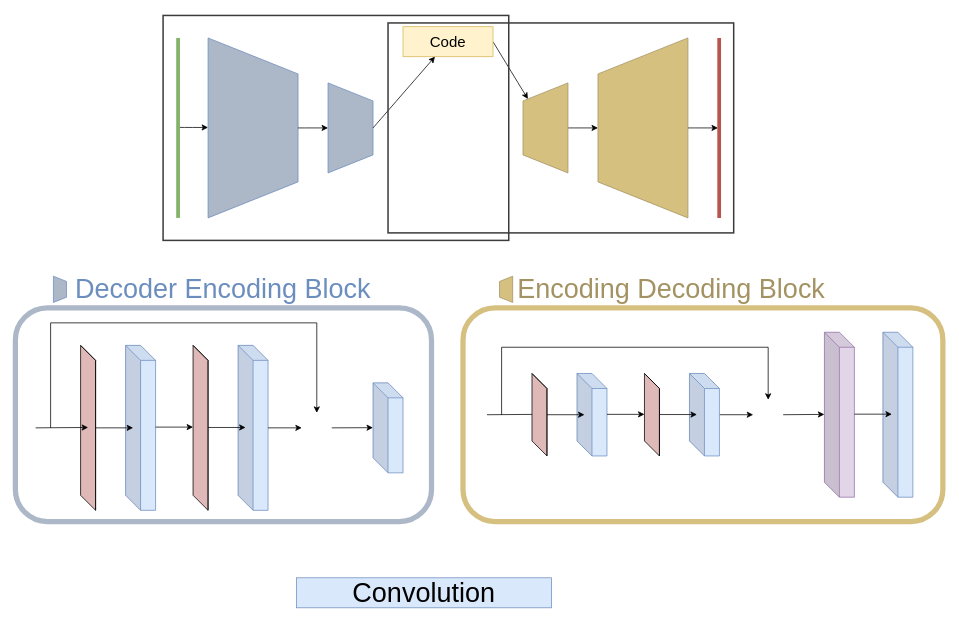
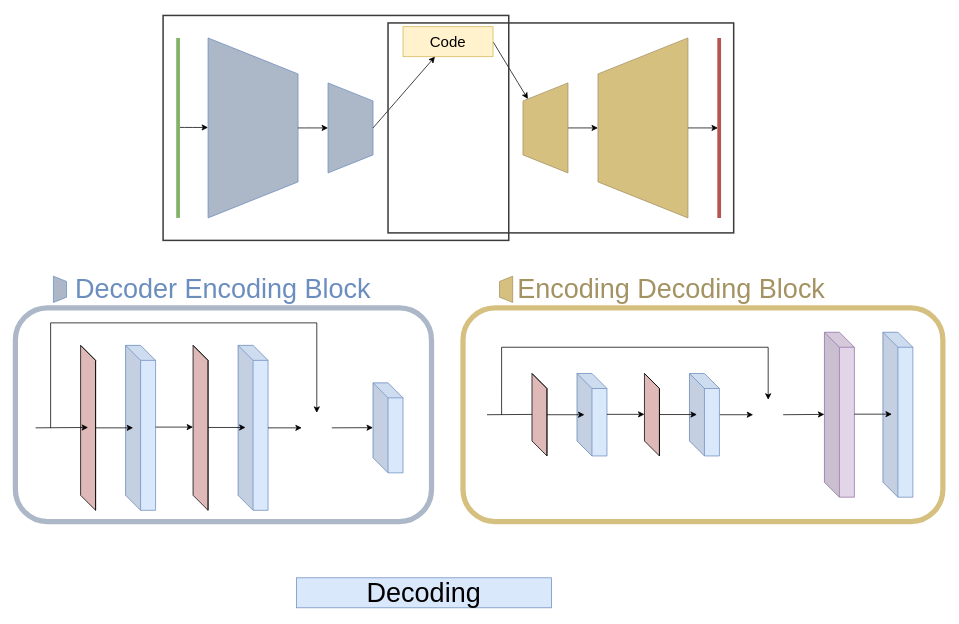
(424, 593) -> (424, 593)
